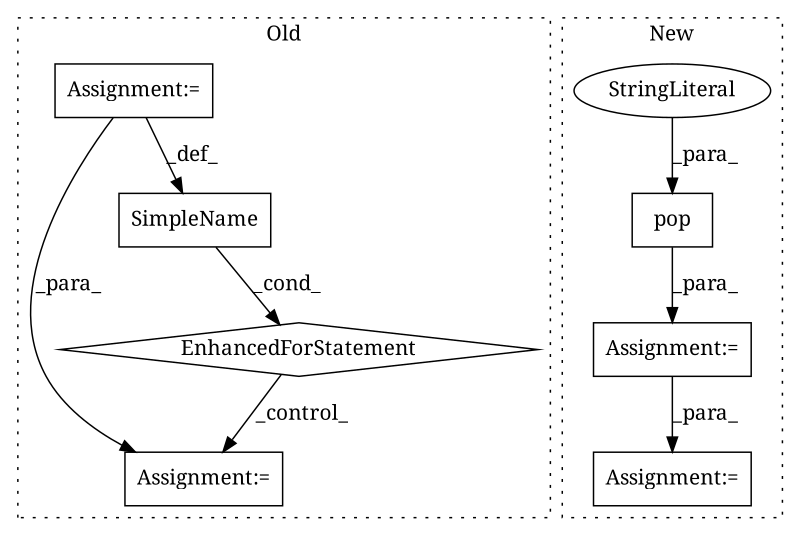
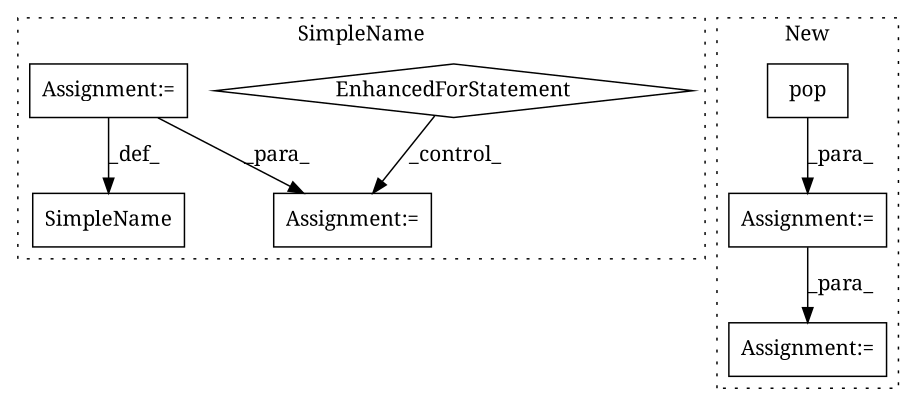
(284, 35) -> (361, 35)
(672, 91) -> none
(243, 280) -> none
